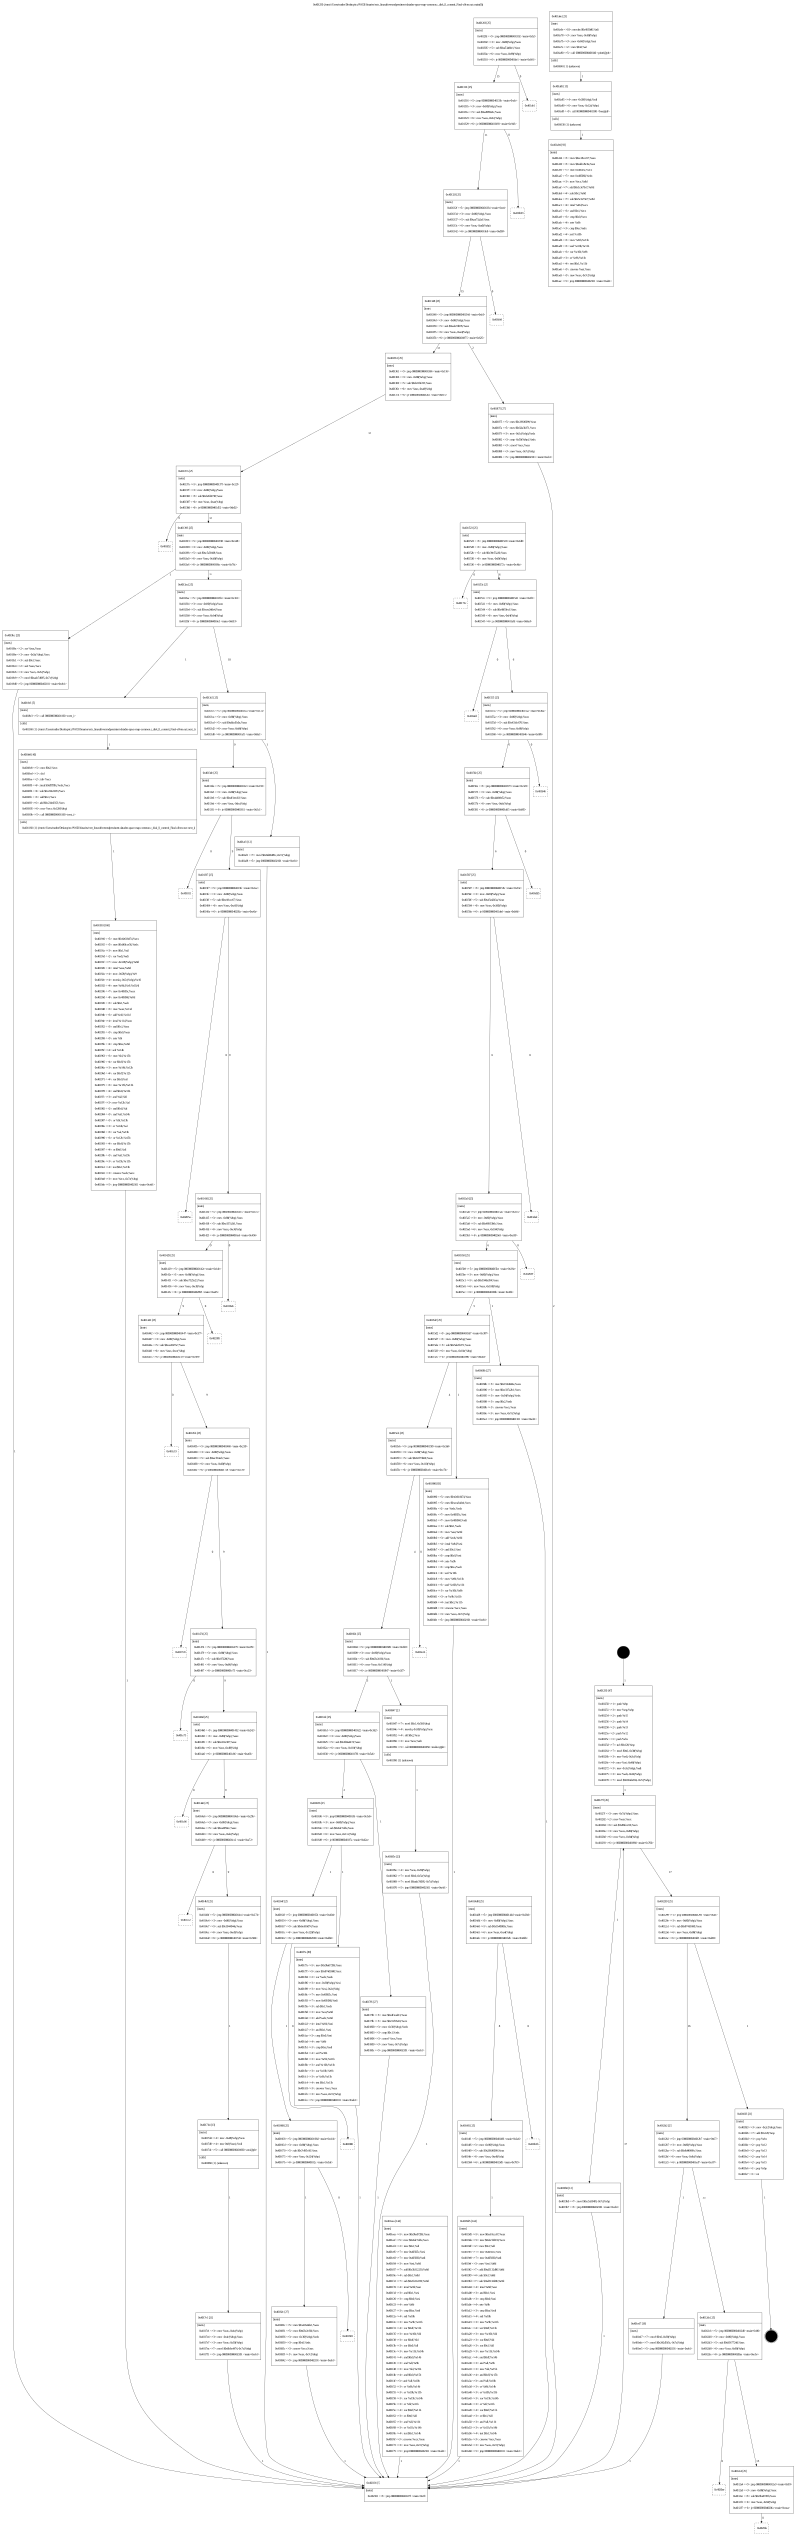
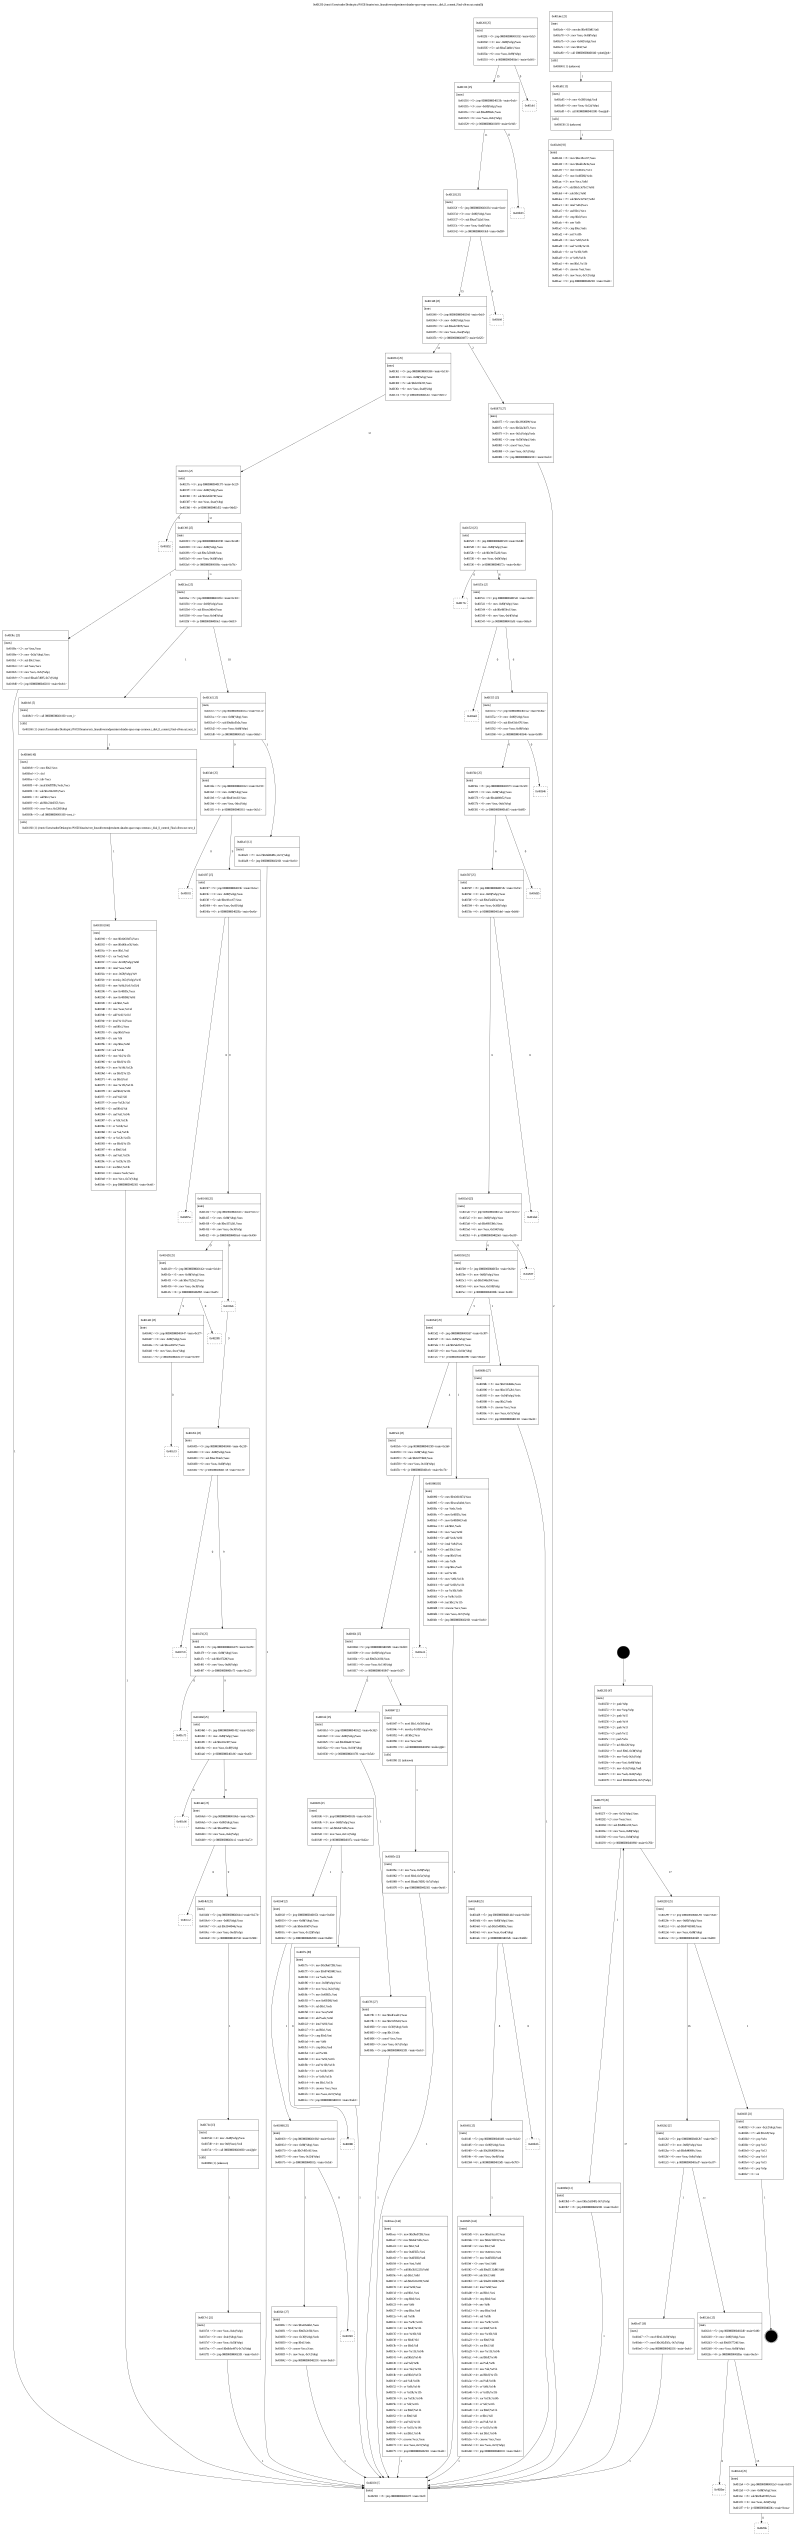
(193, 1394) -> (223, 1369)
(344, 1778) -> none
(623, 1790) -> none
